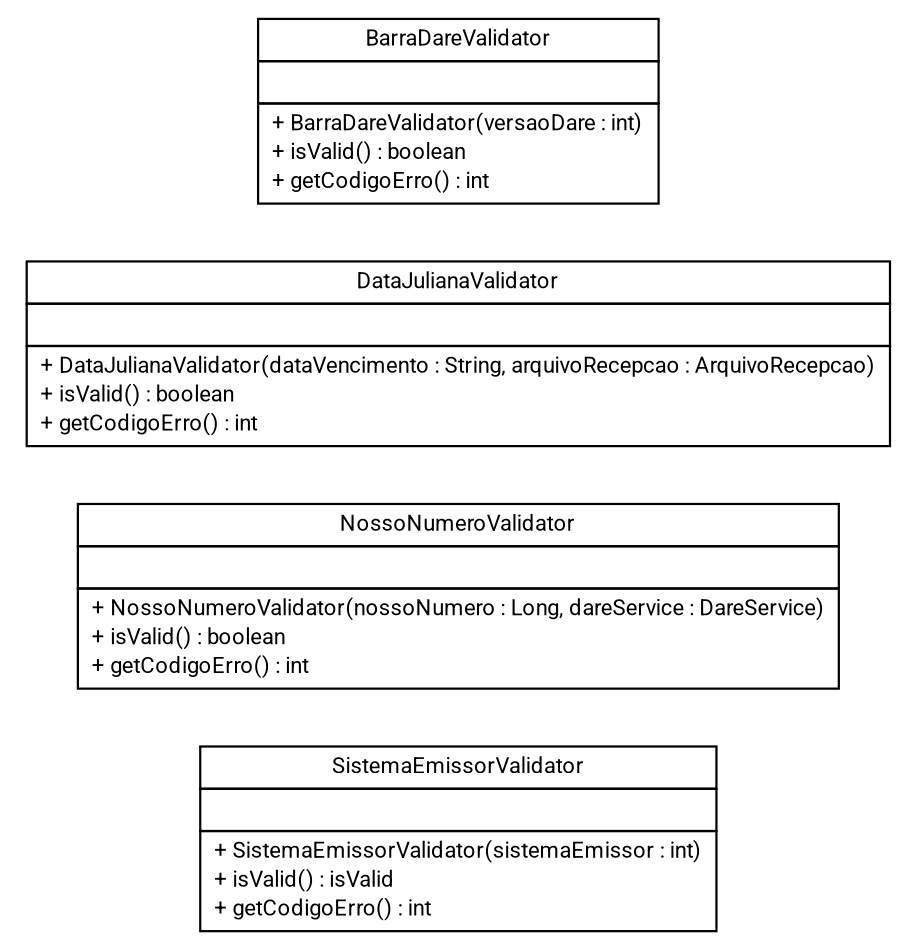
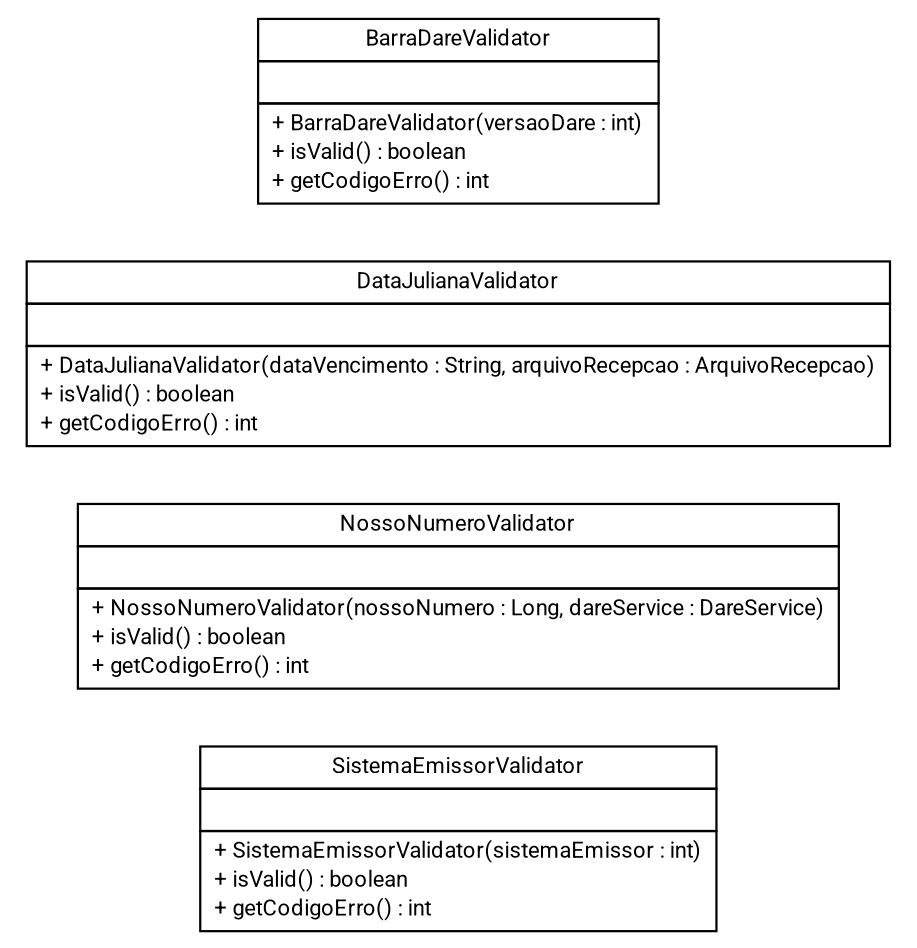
(305, 880) -> (311, 880)
